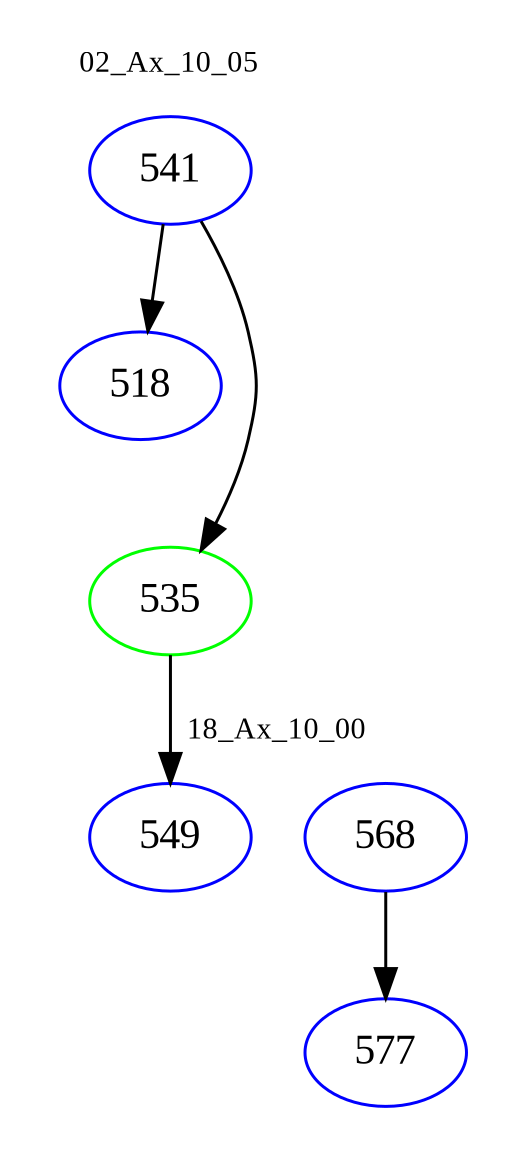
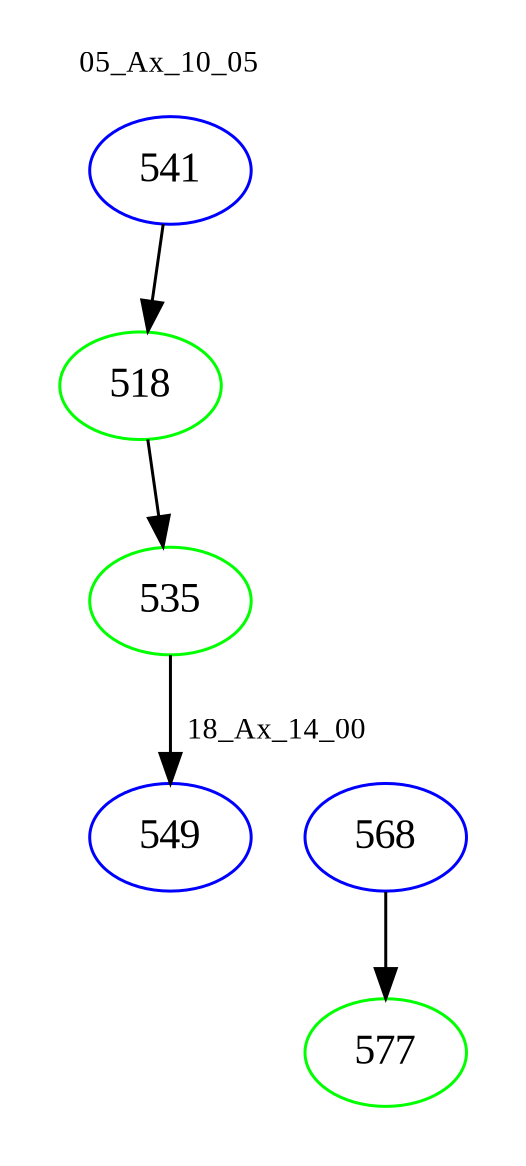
(170, 64) -> (170, 64)
(255, 370) -> (153, 478)
(141, 386) -> (141, 386)
(278, 731) -> (278, 731)
(386, 1053) -> (386, 1053)
